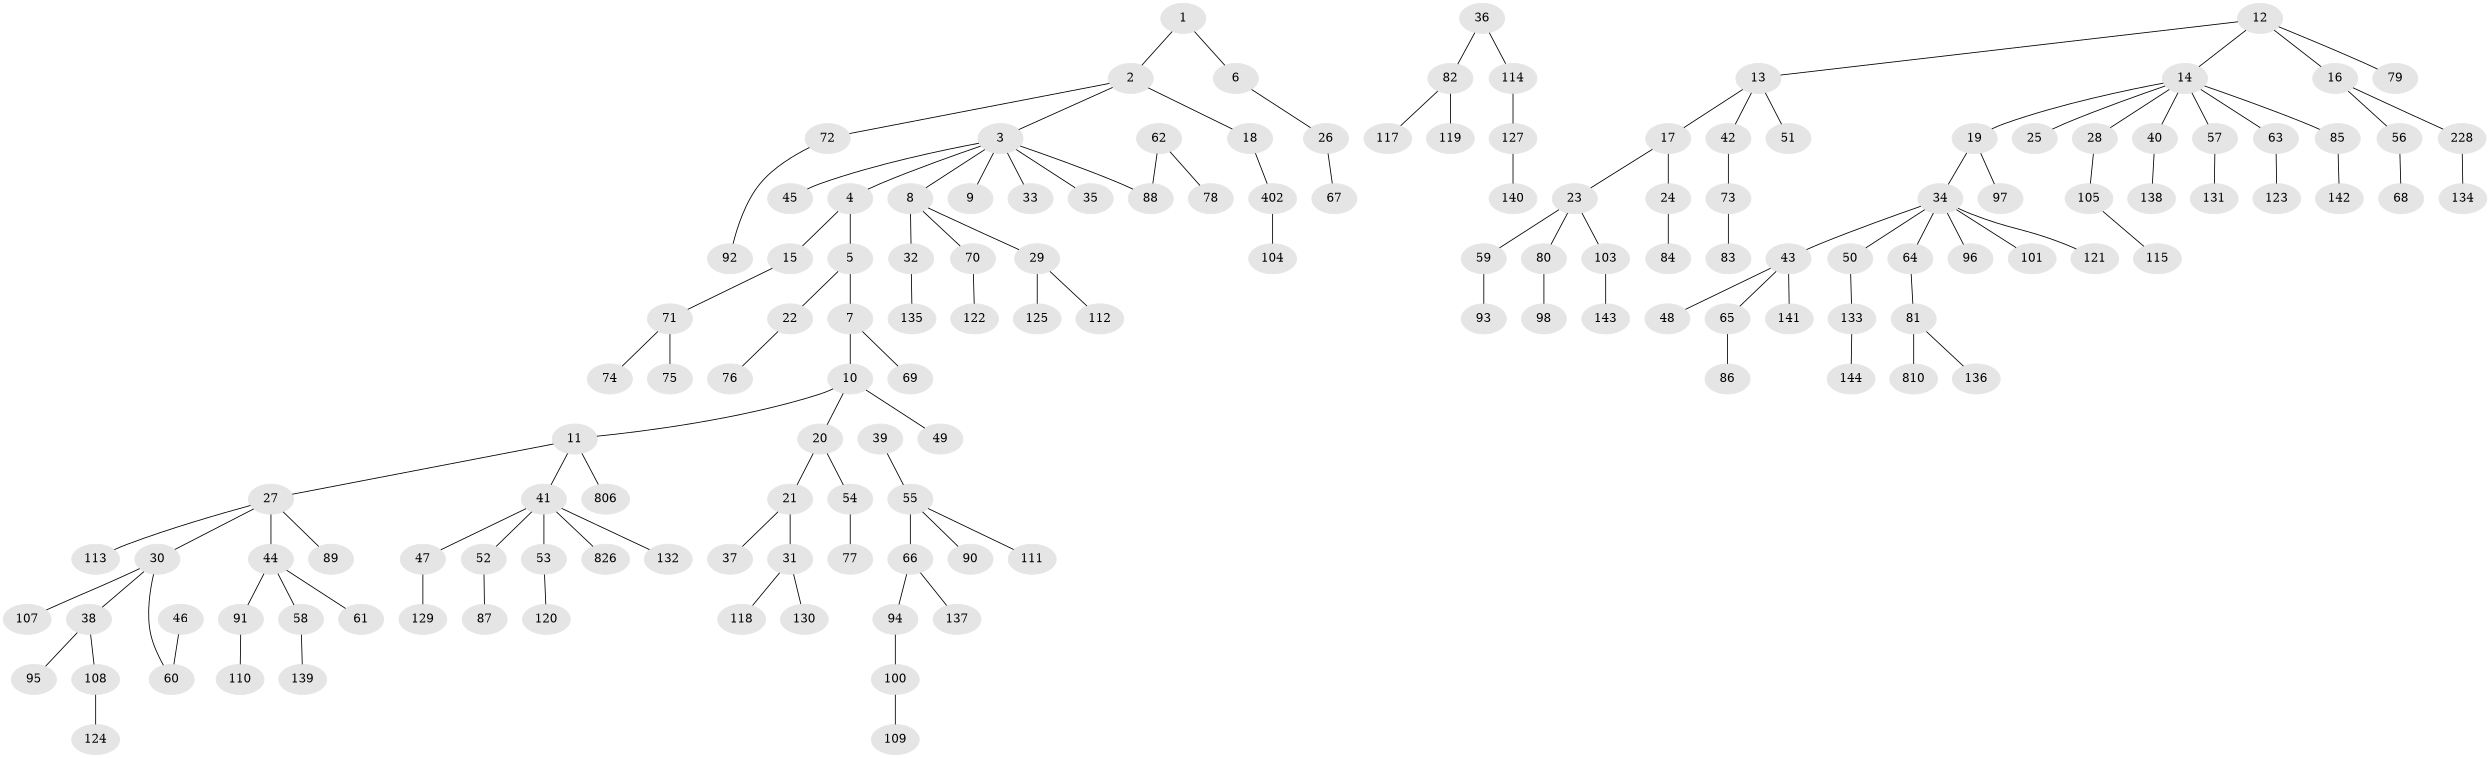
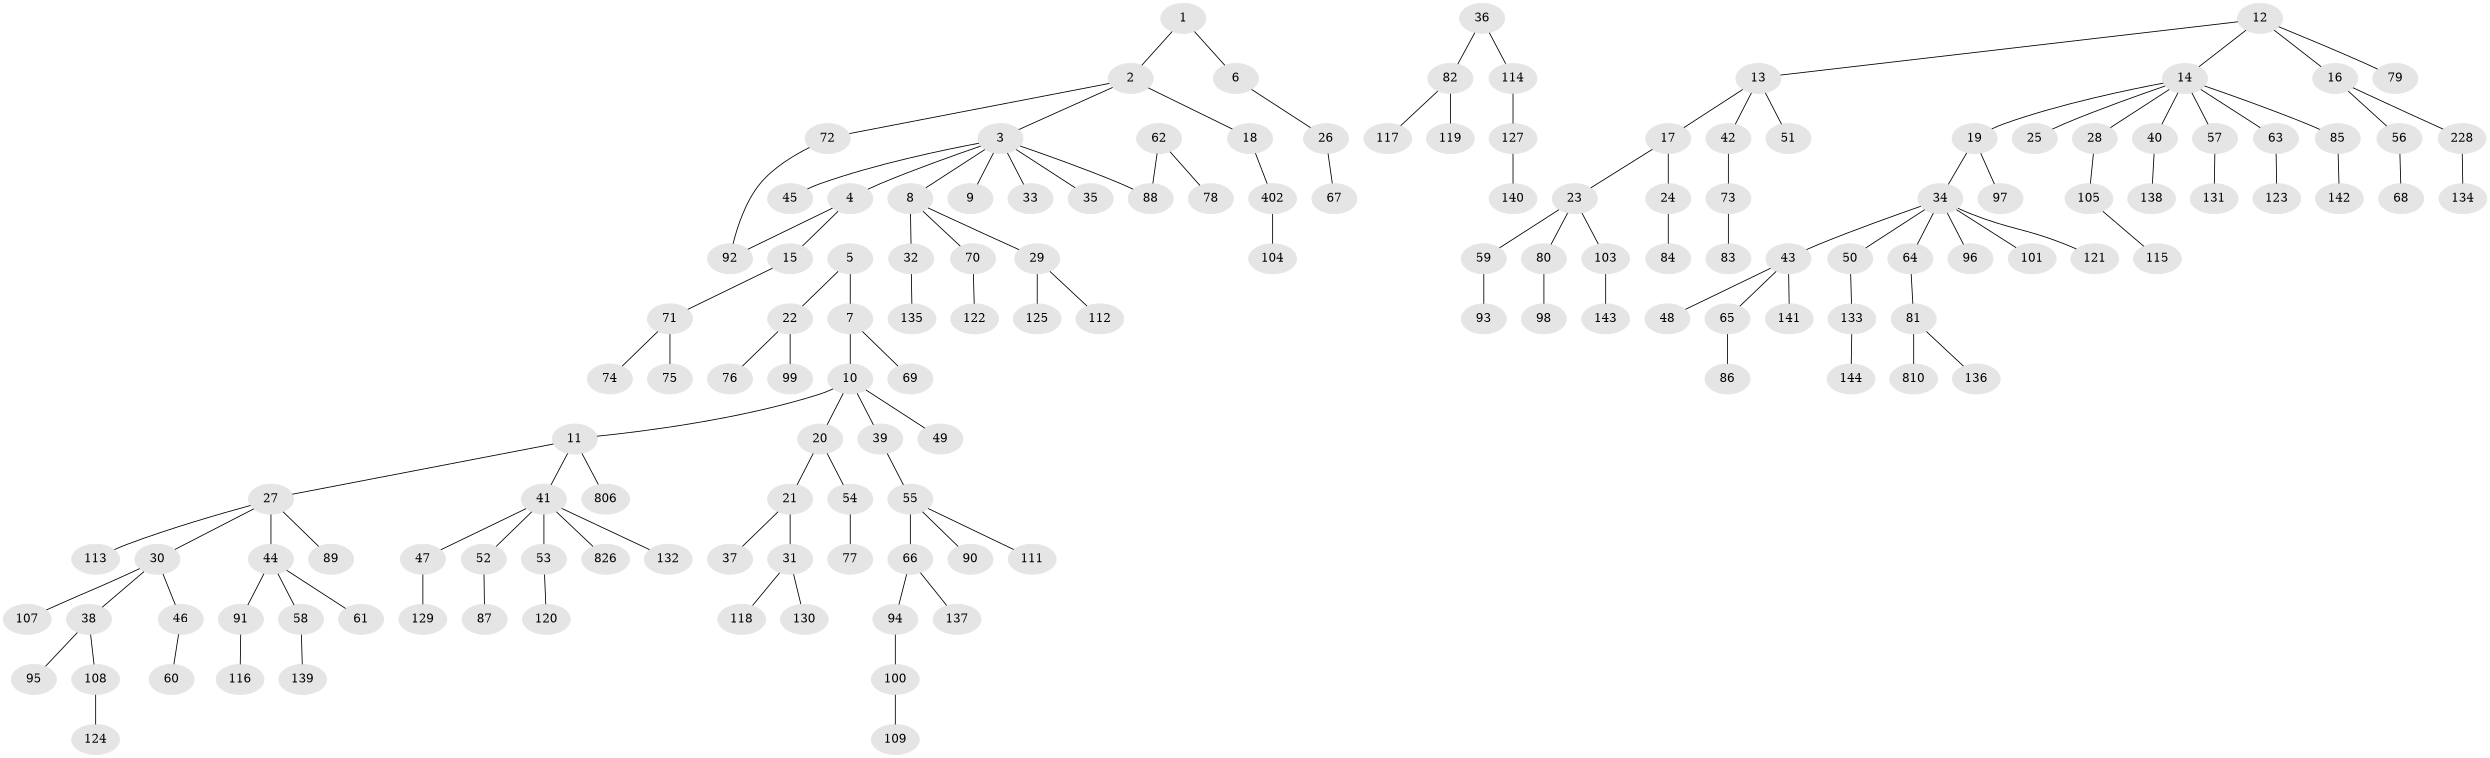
(850, 229) -> (790, 229)
none -> (790, 379)
none -> (865, 409)
(149, 621) -> (169, 589)
(240, 679) -> (240, 679)
